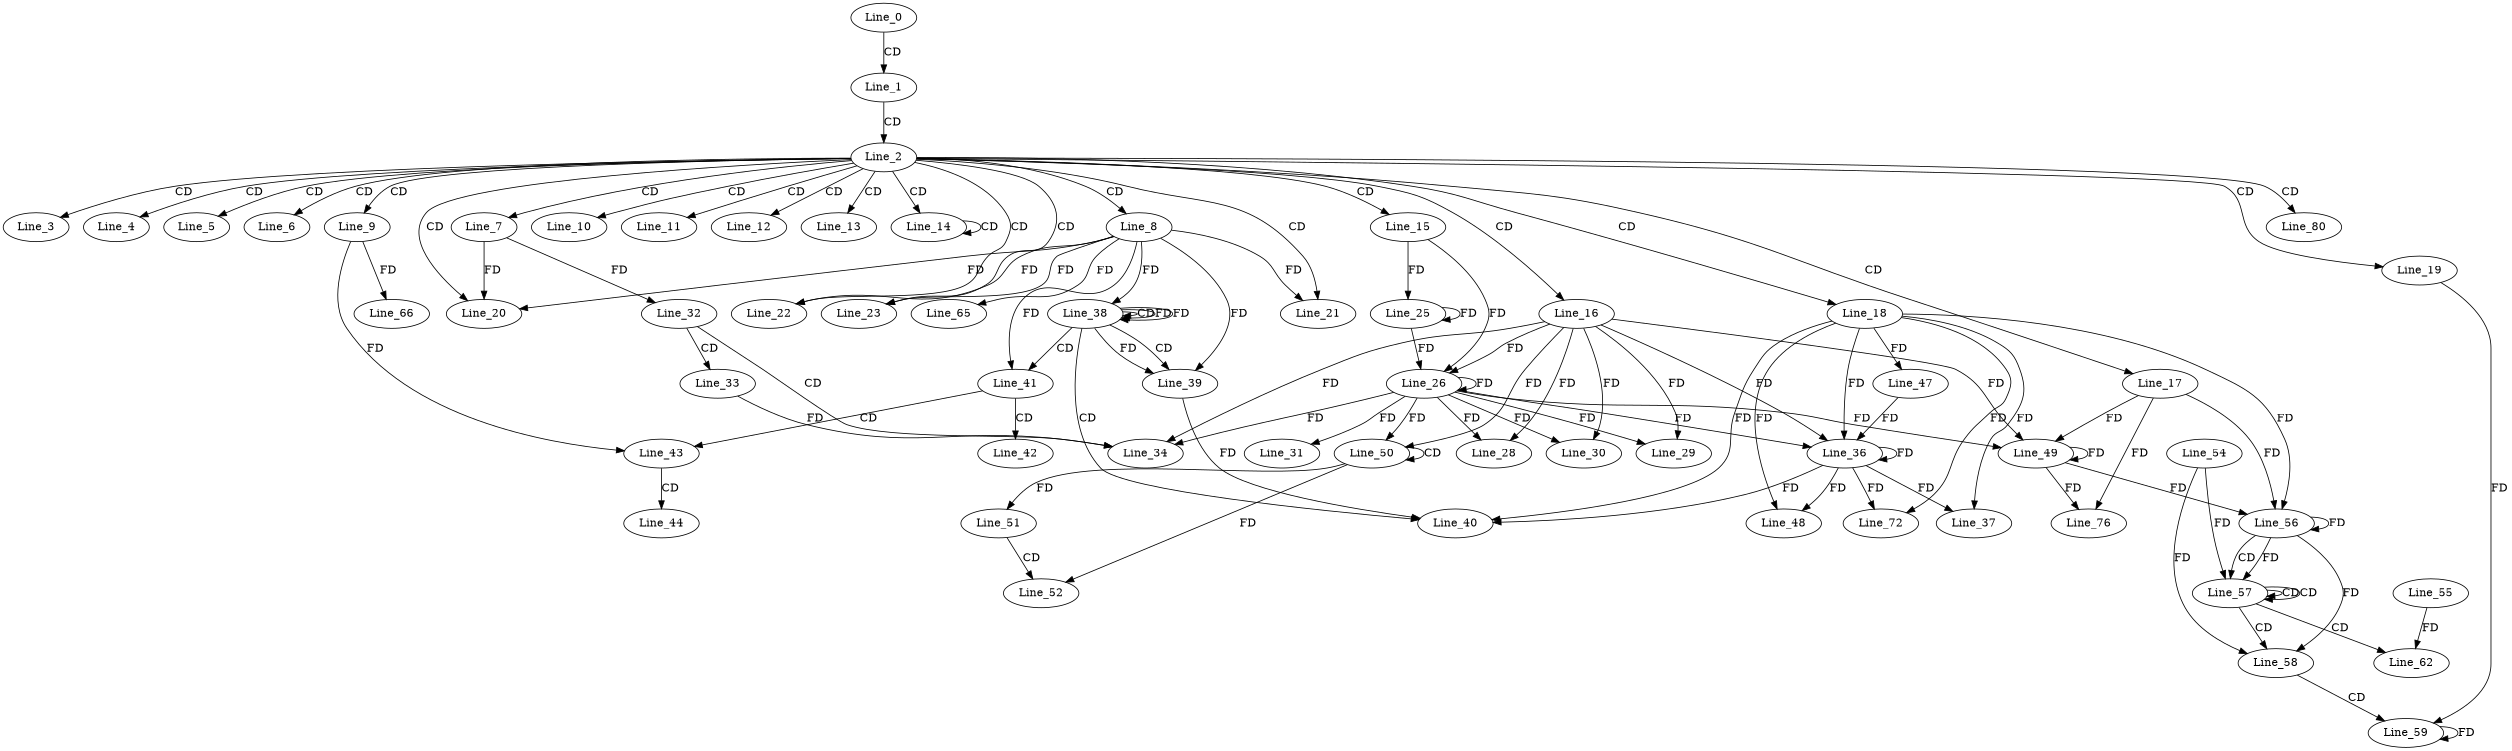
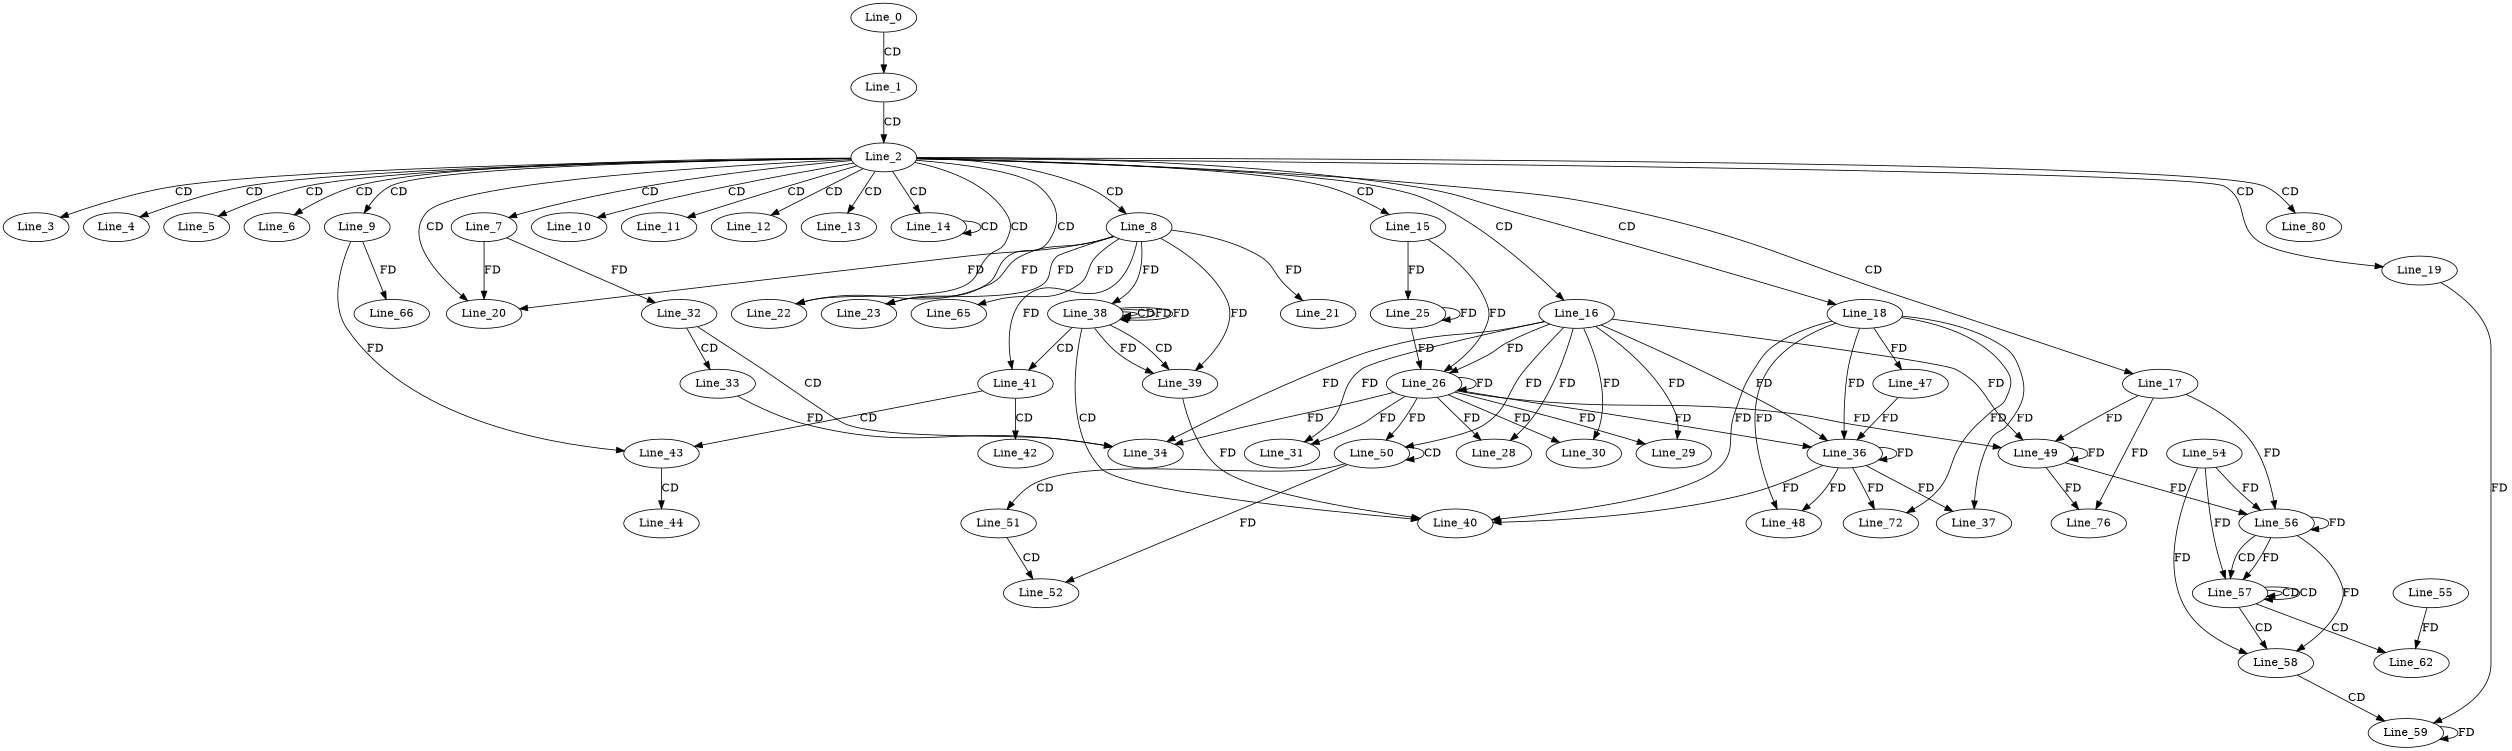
(1137, 188) -> none
(2141, 346) -> (2234, 487)
none -> (1410, 353)
(1045, 488) -> (1045, 488)
